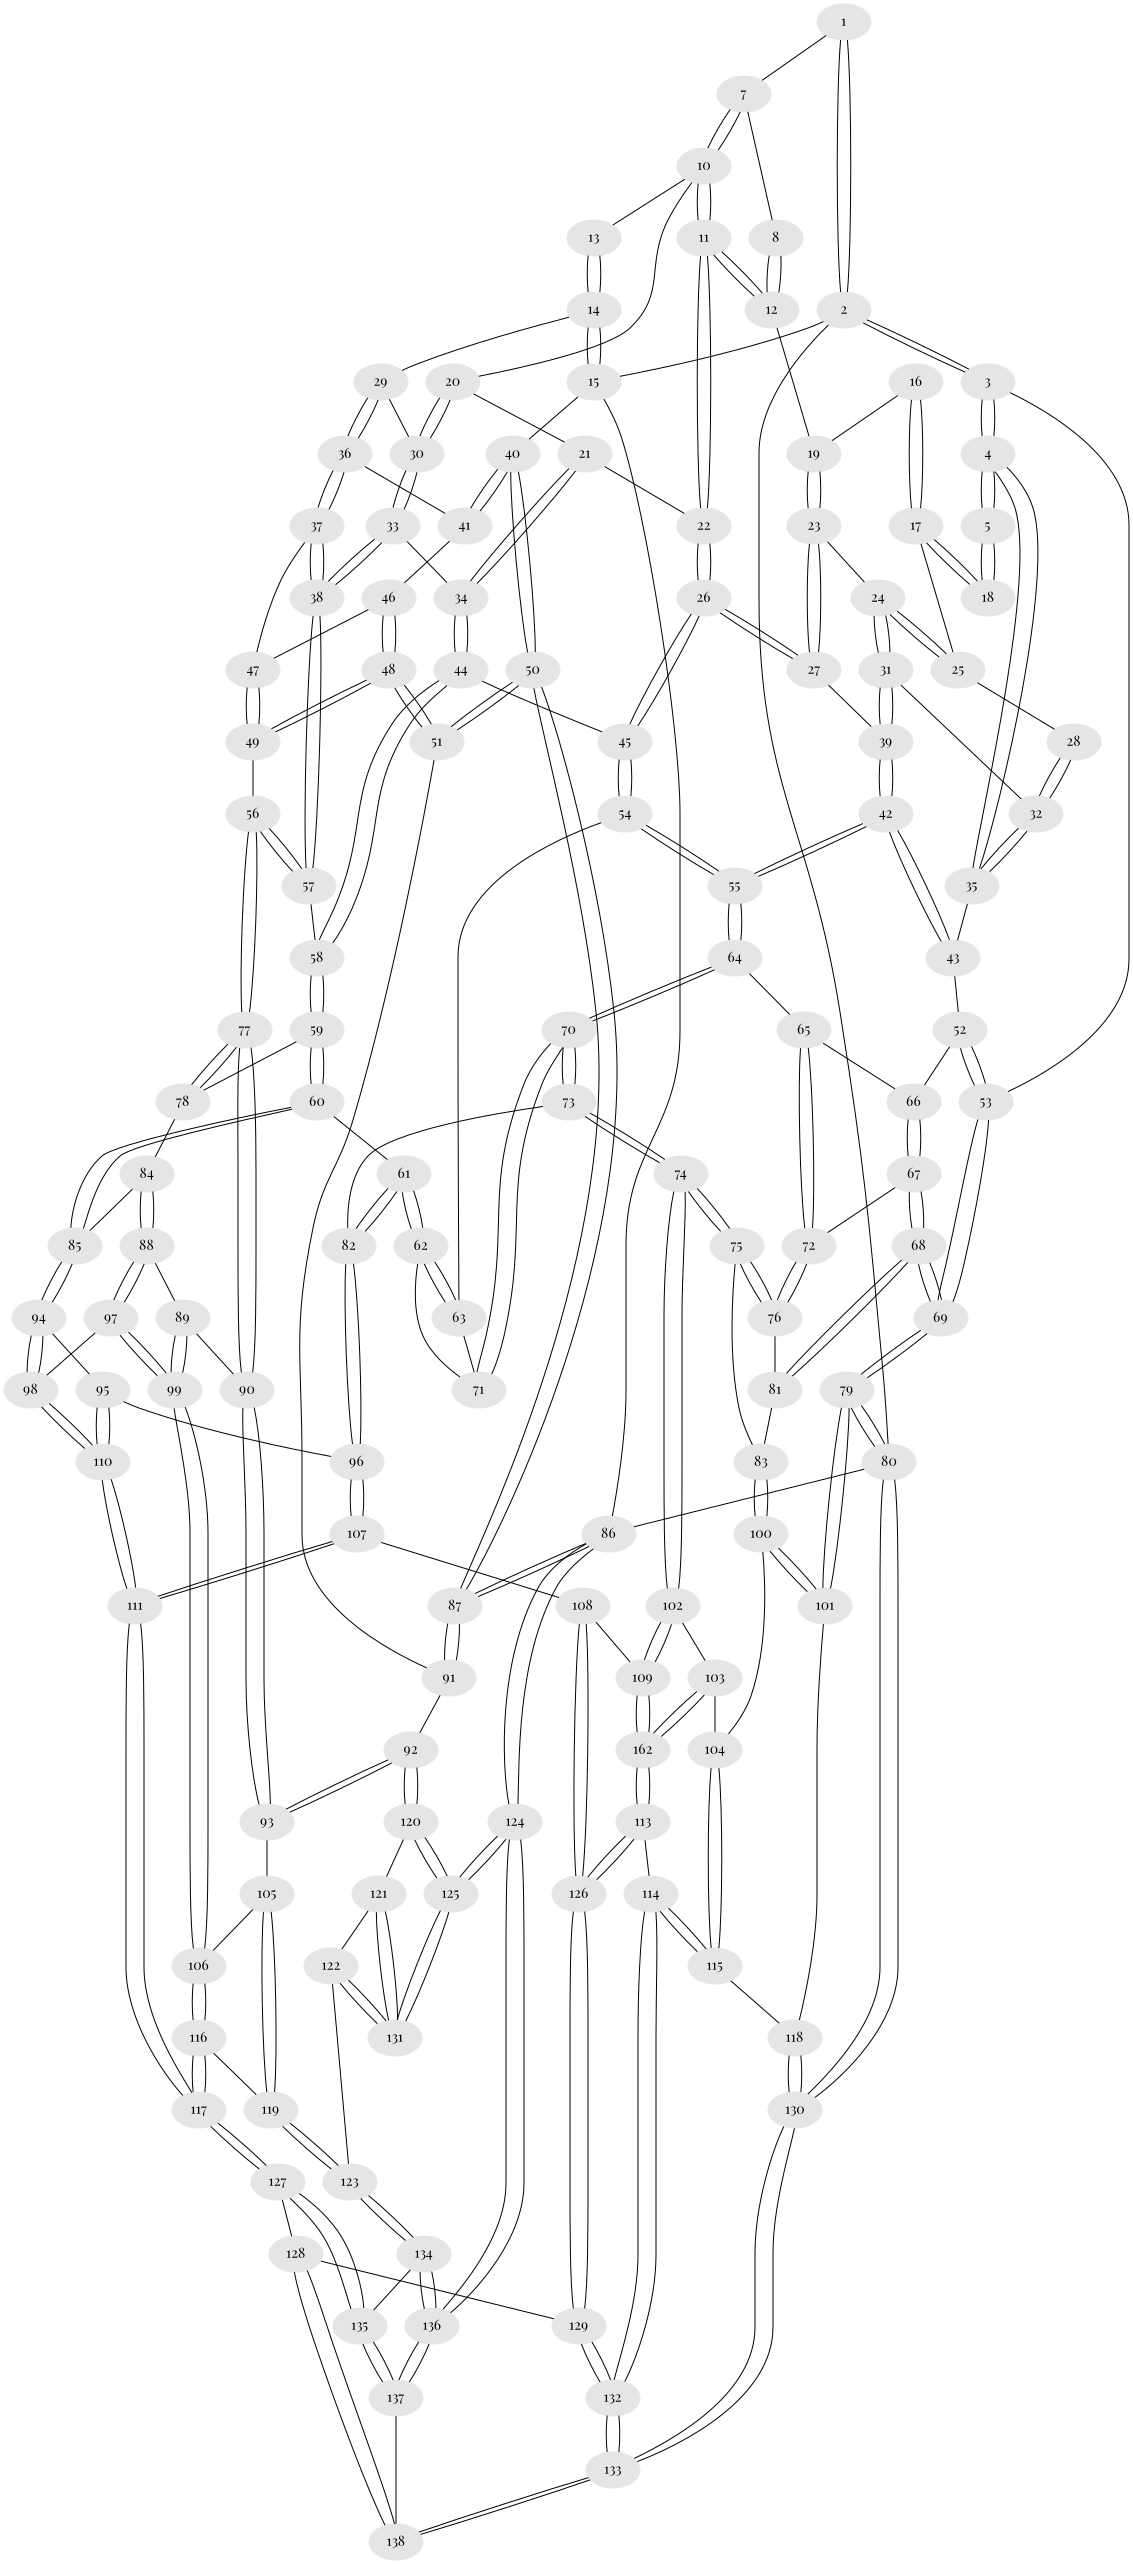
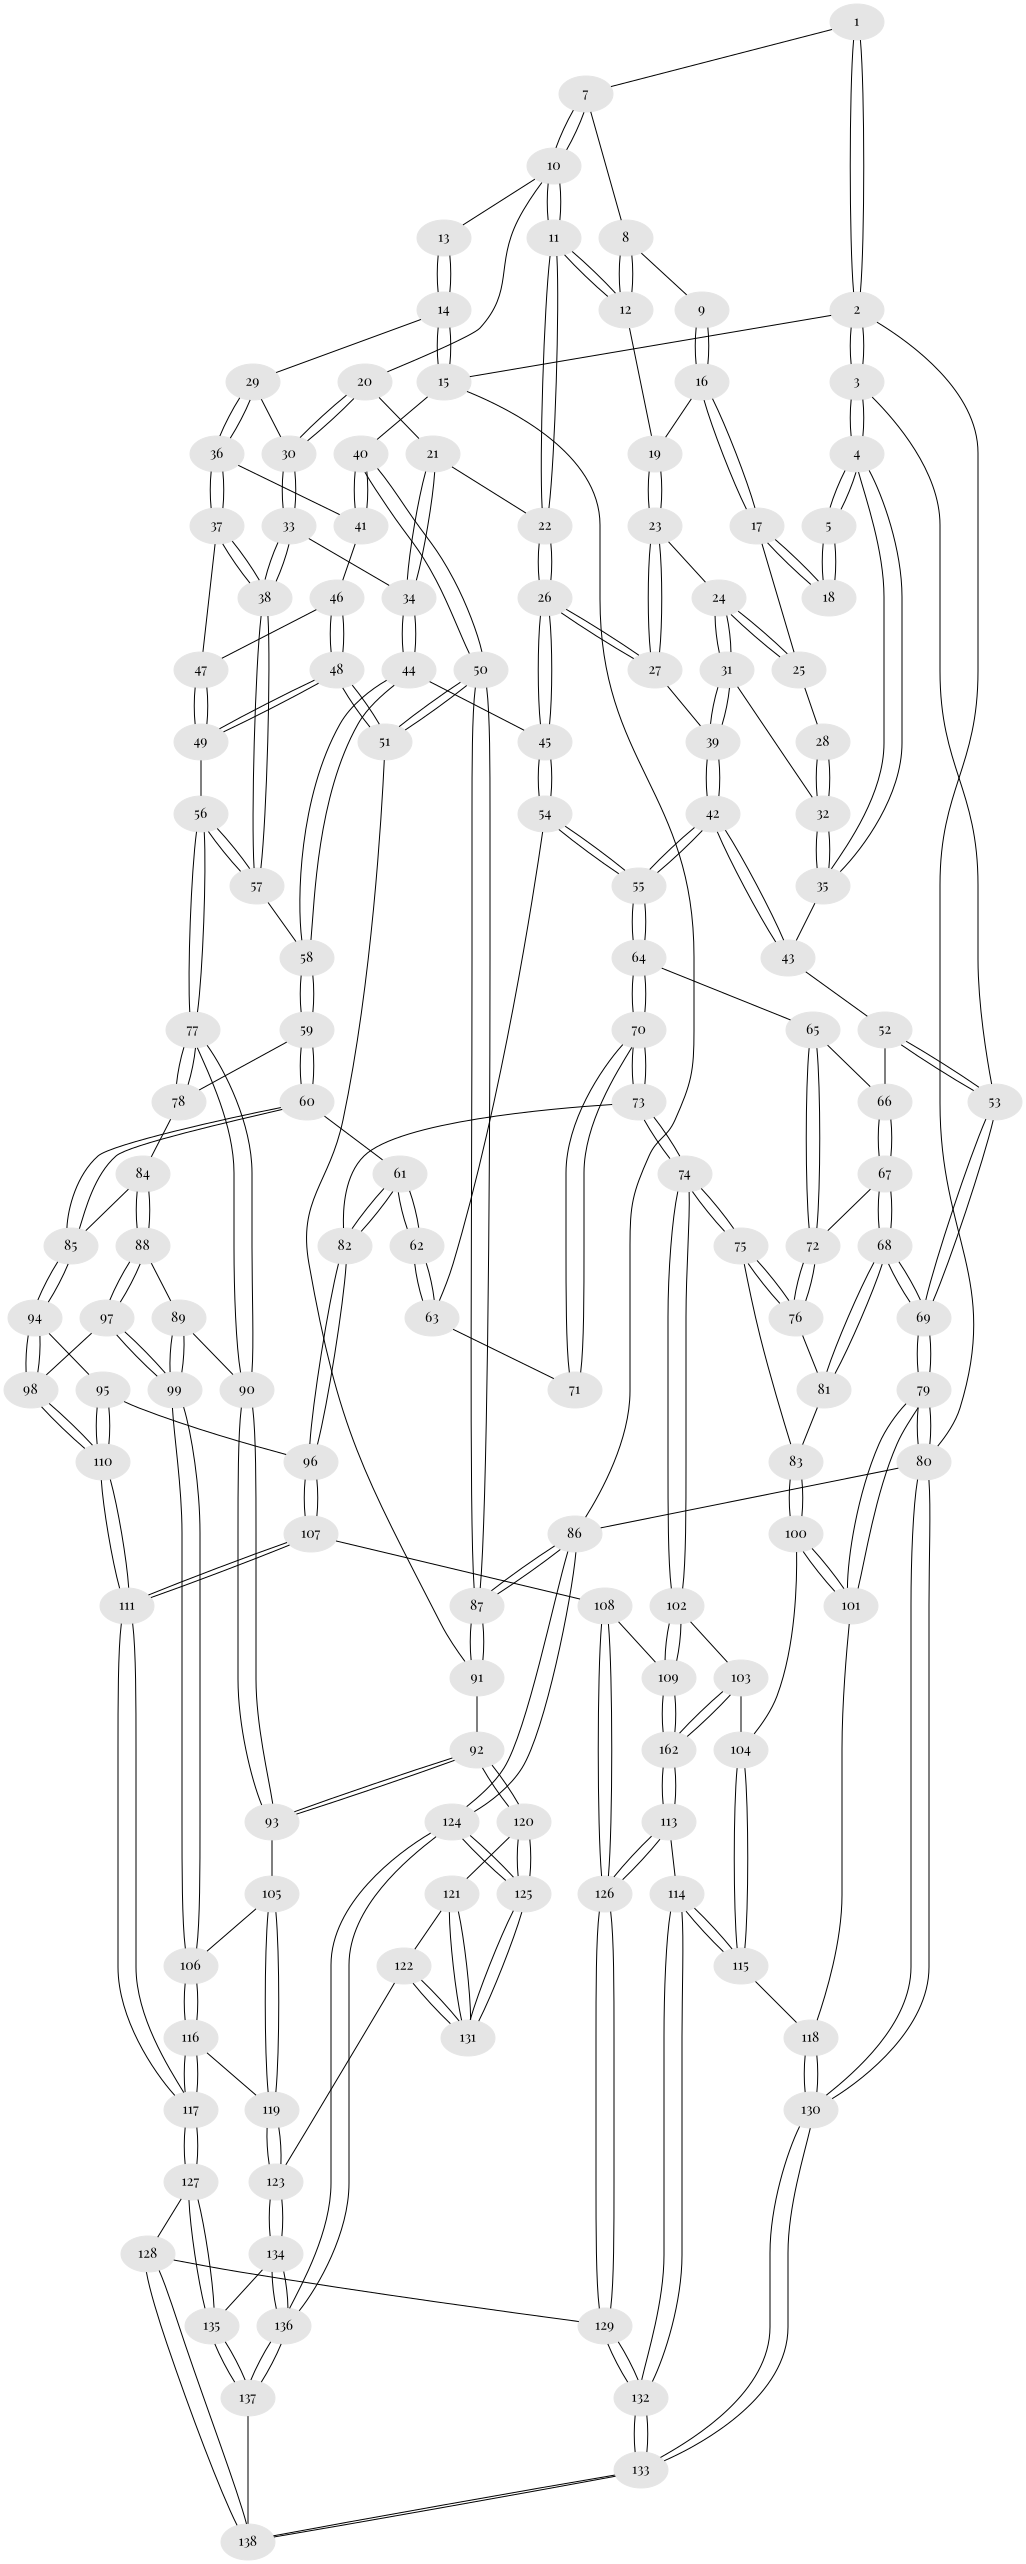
none -> (702, 310)
(420, 1328) -> none
